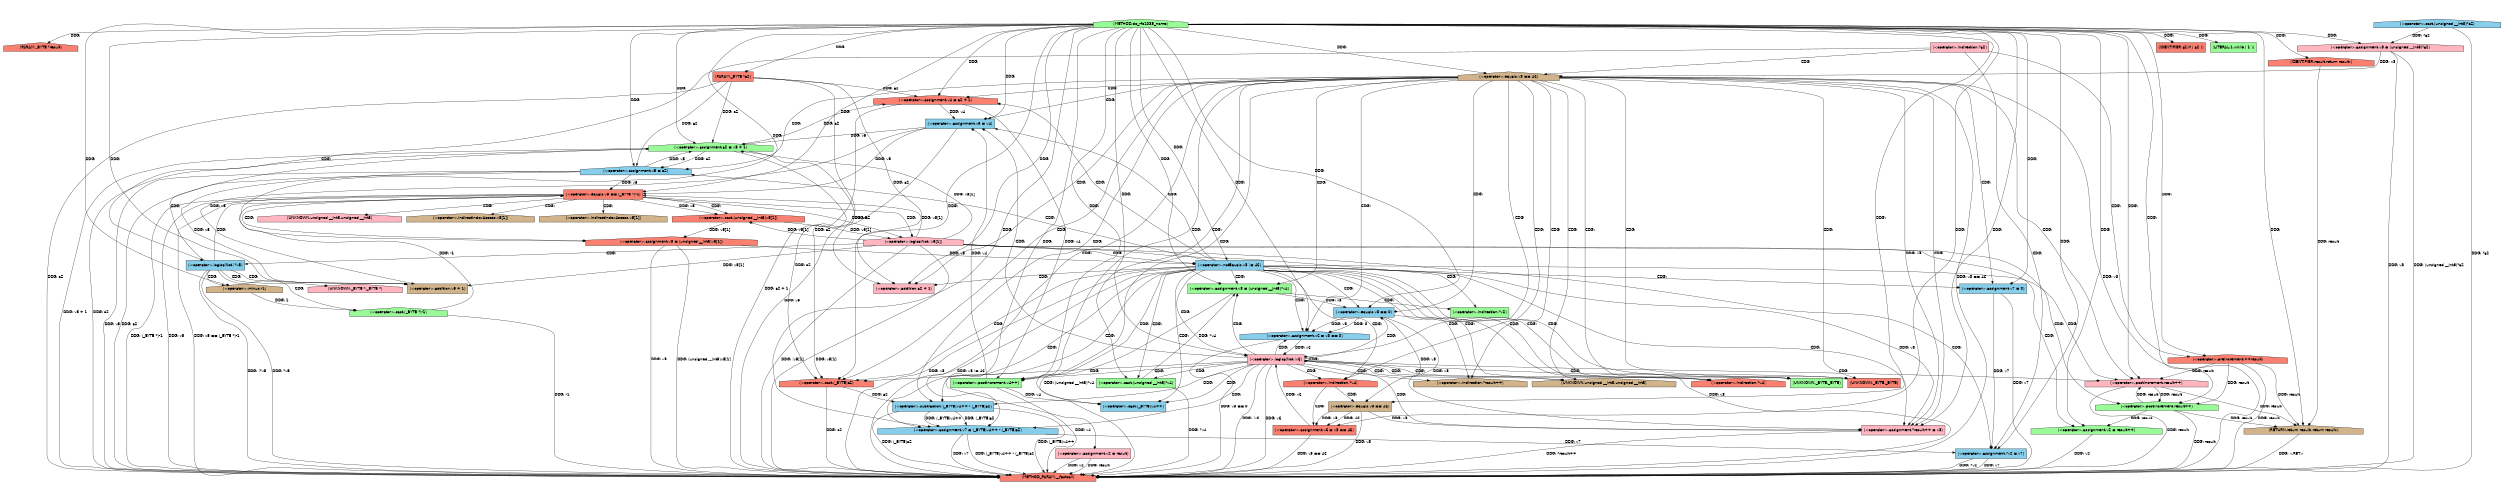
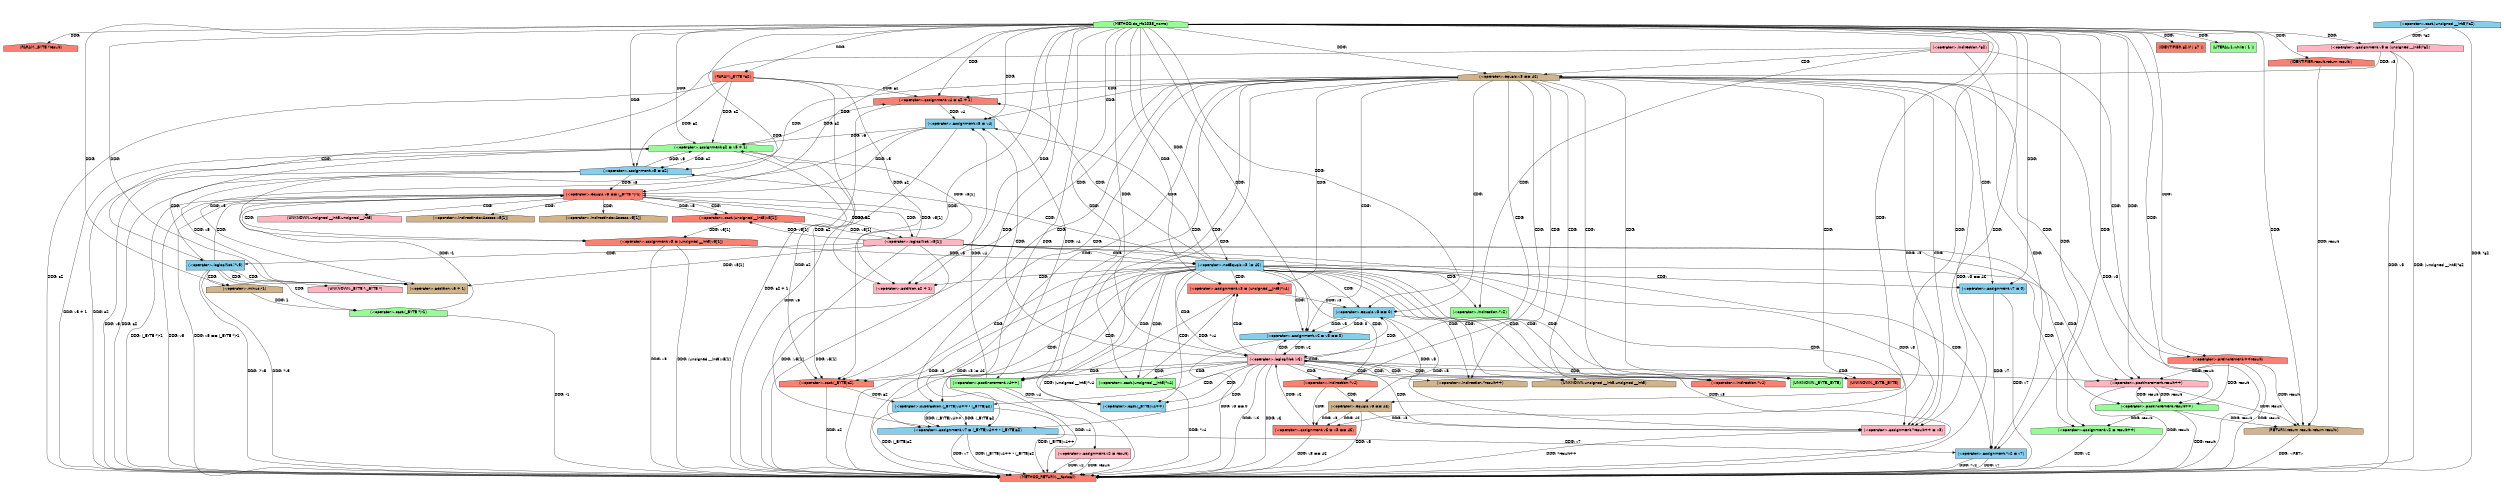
(2181, 47) -> (2181, 47)
(1239, 289) -> (1239, 289)
(1369, 301) -> (1652, 108)
(1209, 383) -> (1209, 383)
(1048, 477) -> (1048, 477)
